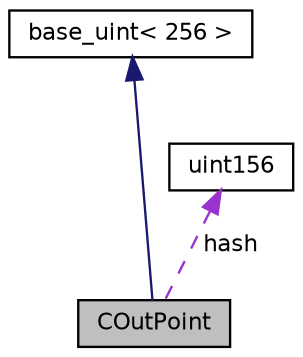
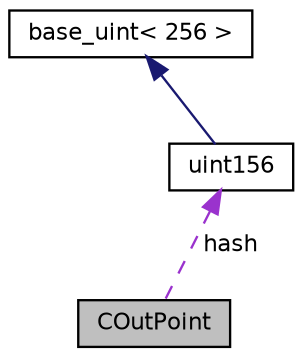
(143, 191) -> (188, 110)
